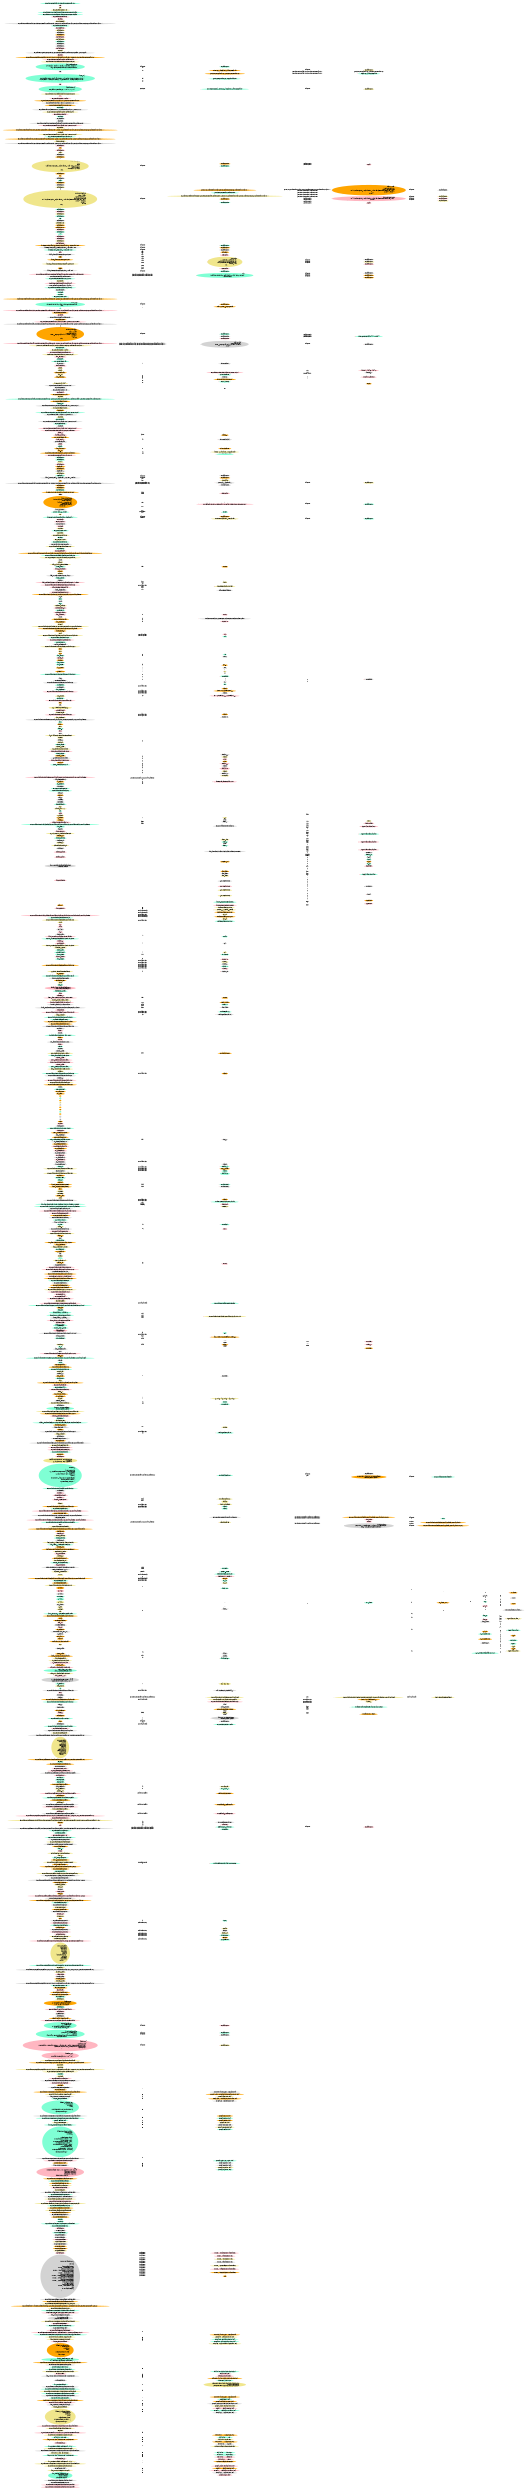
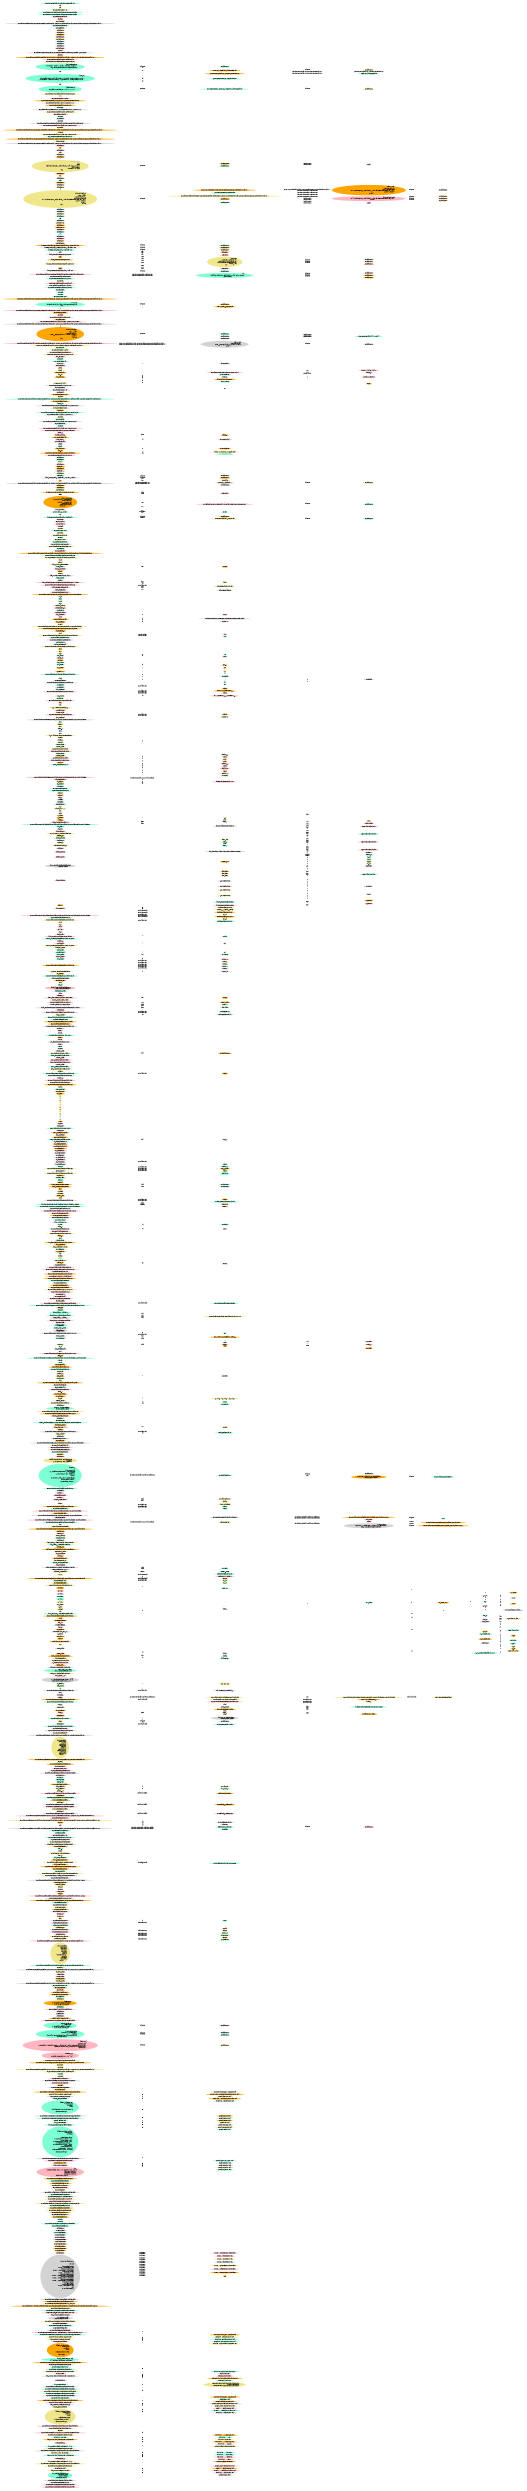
(225, 672) -> (225, 672)
